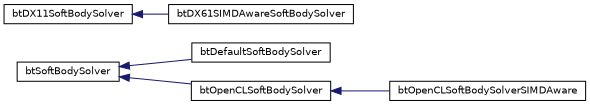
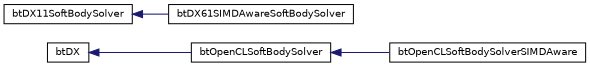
(261, 53) -> none
(68, 72) -> (68, 53)
